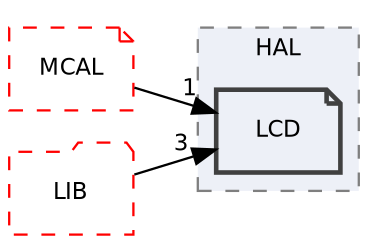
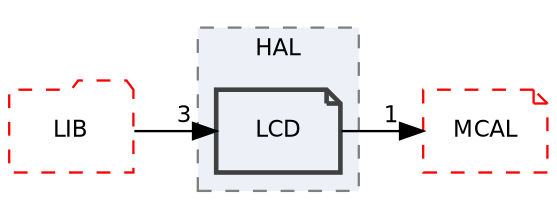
(164, 97) -> (373, 131)
